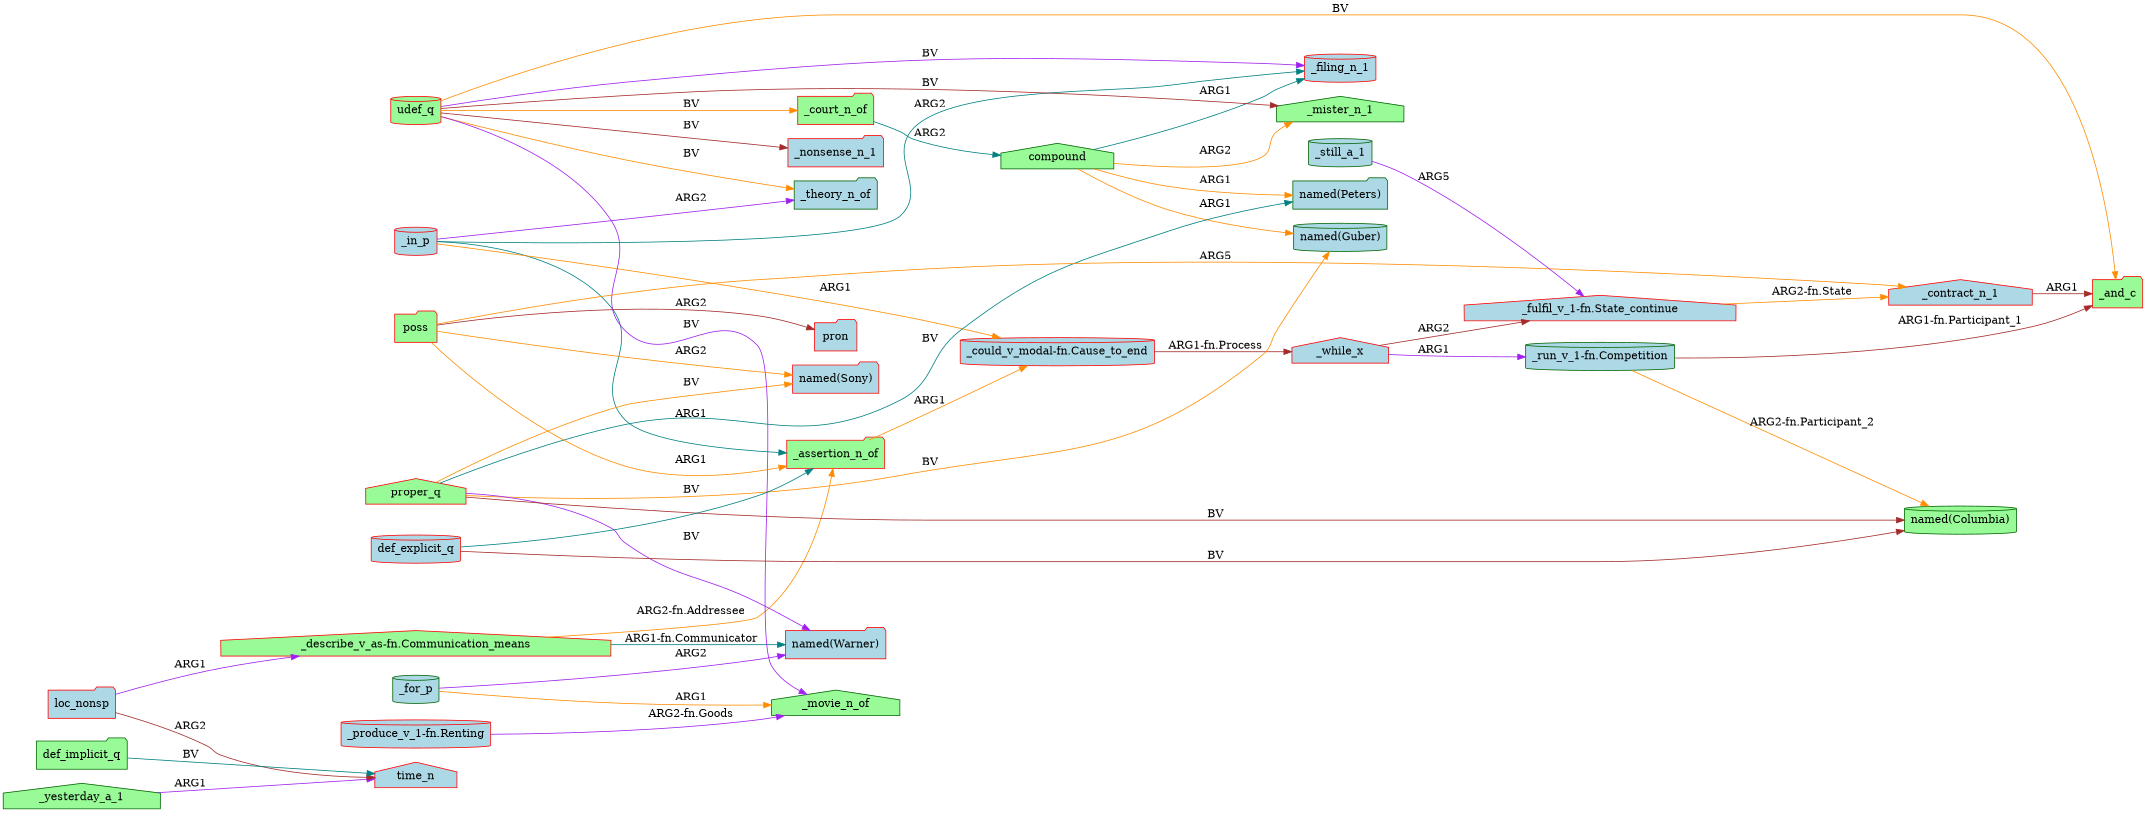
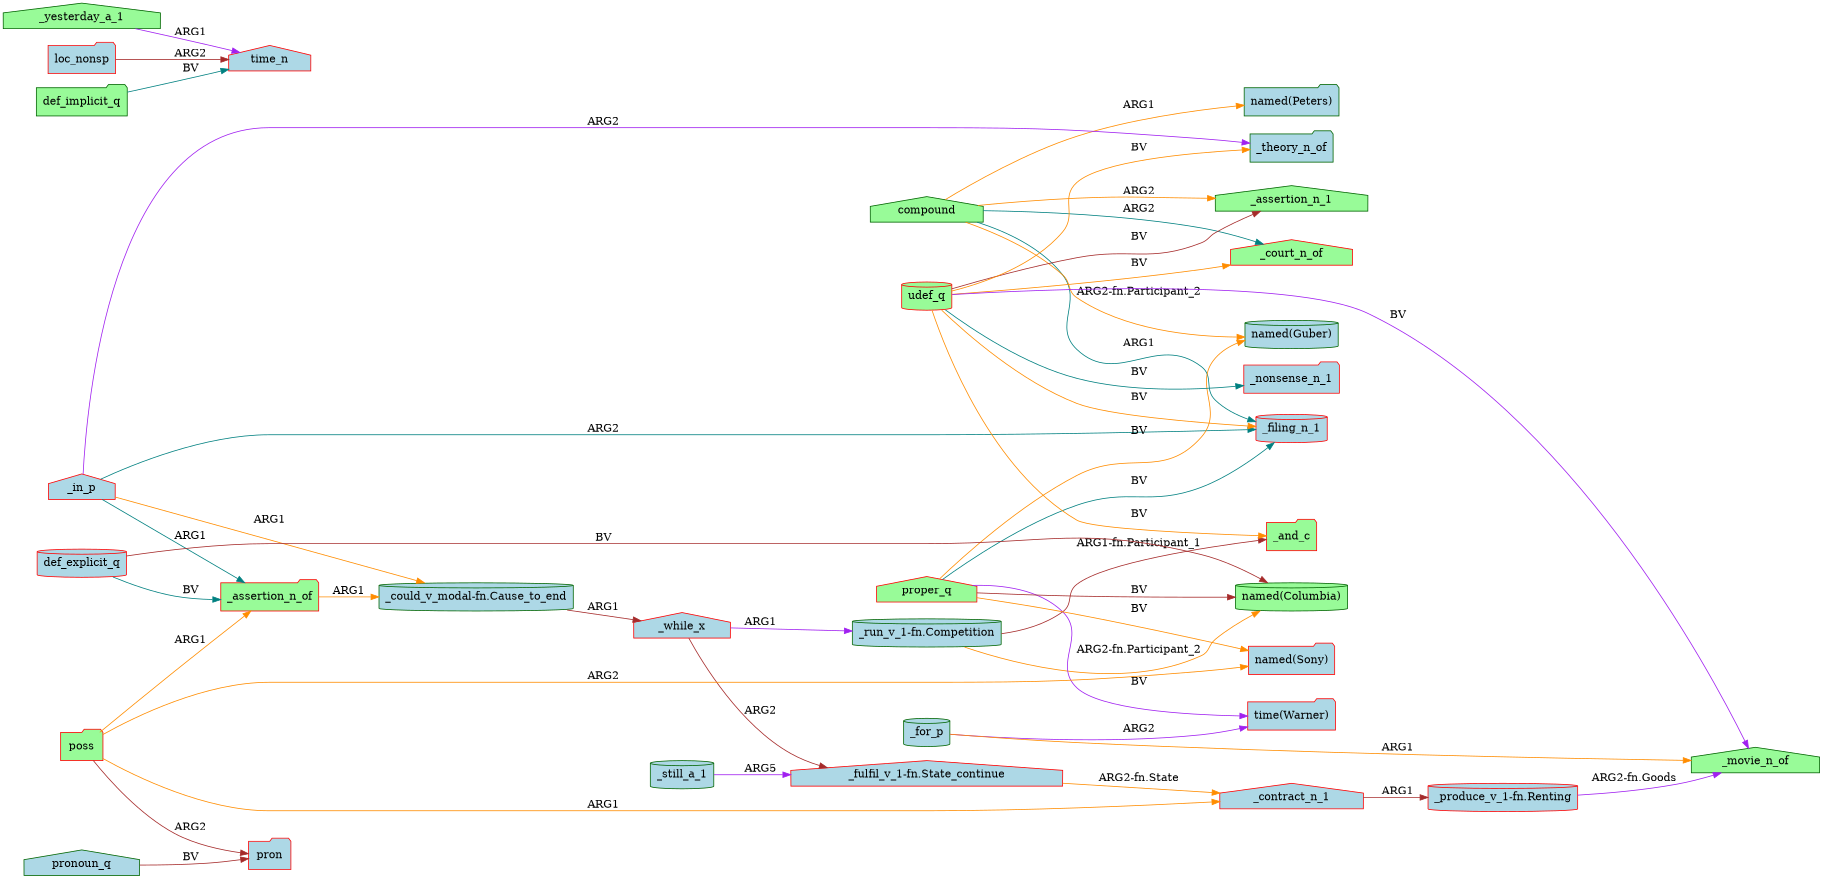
(868, 63) -> (1081, 405)
(836, 110) -> (1292, 254)
(1340, 110) -> (1292, 200)
(610, 130) -> (1082, 380)
(931, 144) -> (1121, 218)
(1216, 204) -> (1139, 292)
(416, 241) -> (82, 488)
(1216, 257) -> (603, 805)
(2058, 294) -> (1392, 797)
(1216, 346) -> (603, 607)
(1057, 352) -> (476, 597)
(887, 406) -> (1101, 499)
(416, 645) -> none
(836, 645) -> (1292, 716)
none -> (82, 864)
